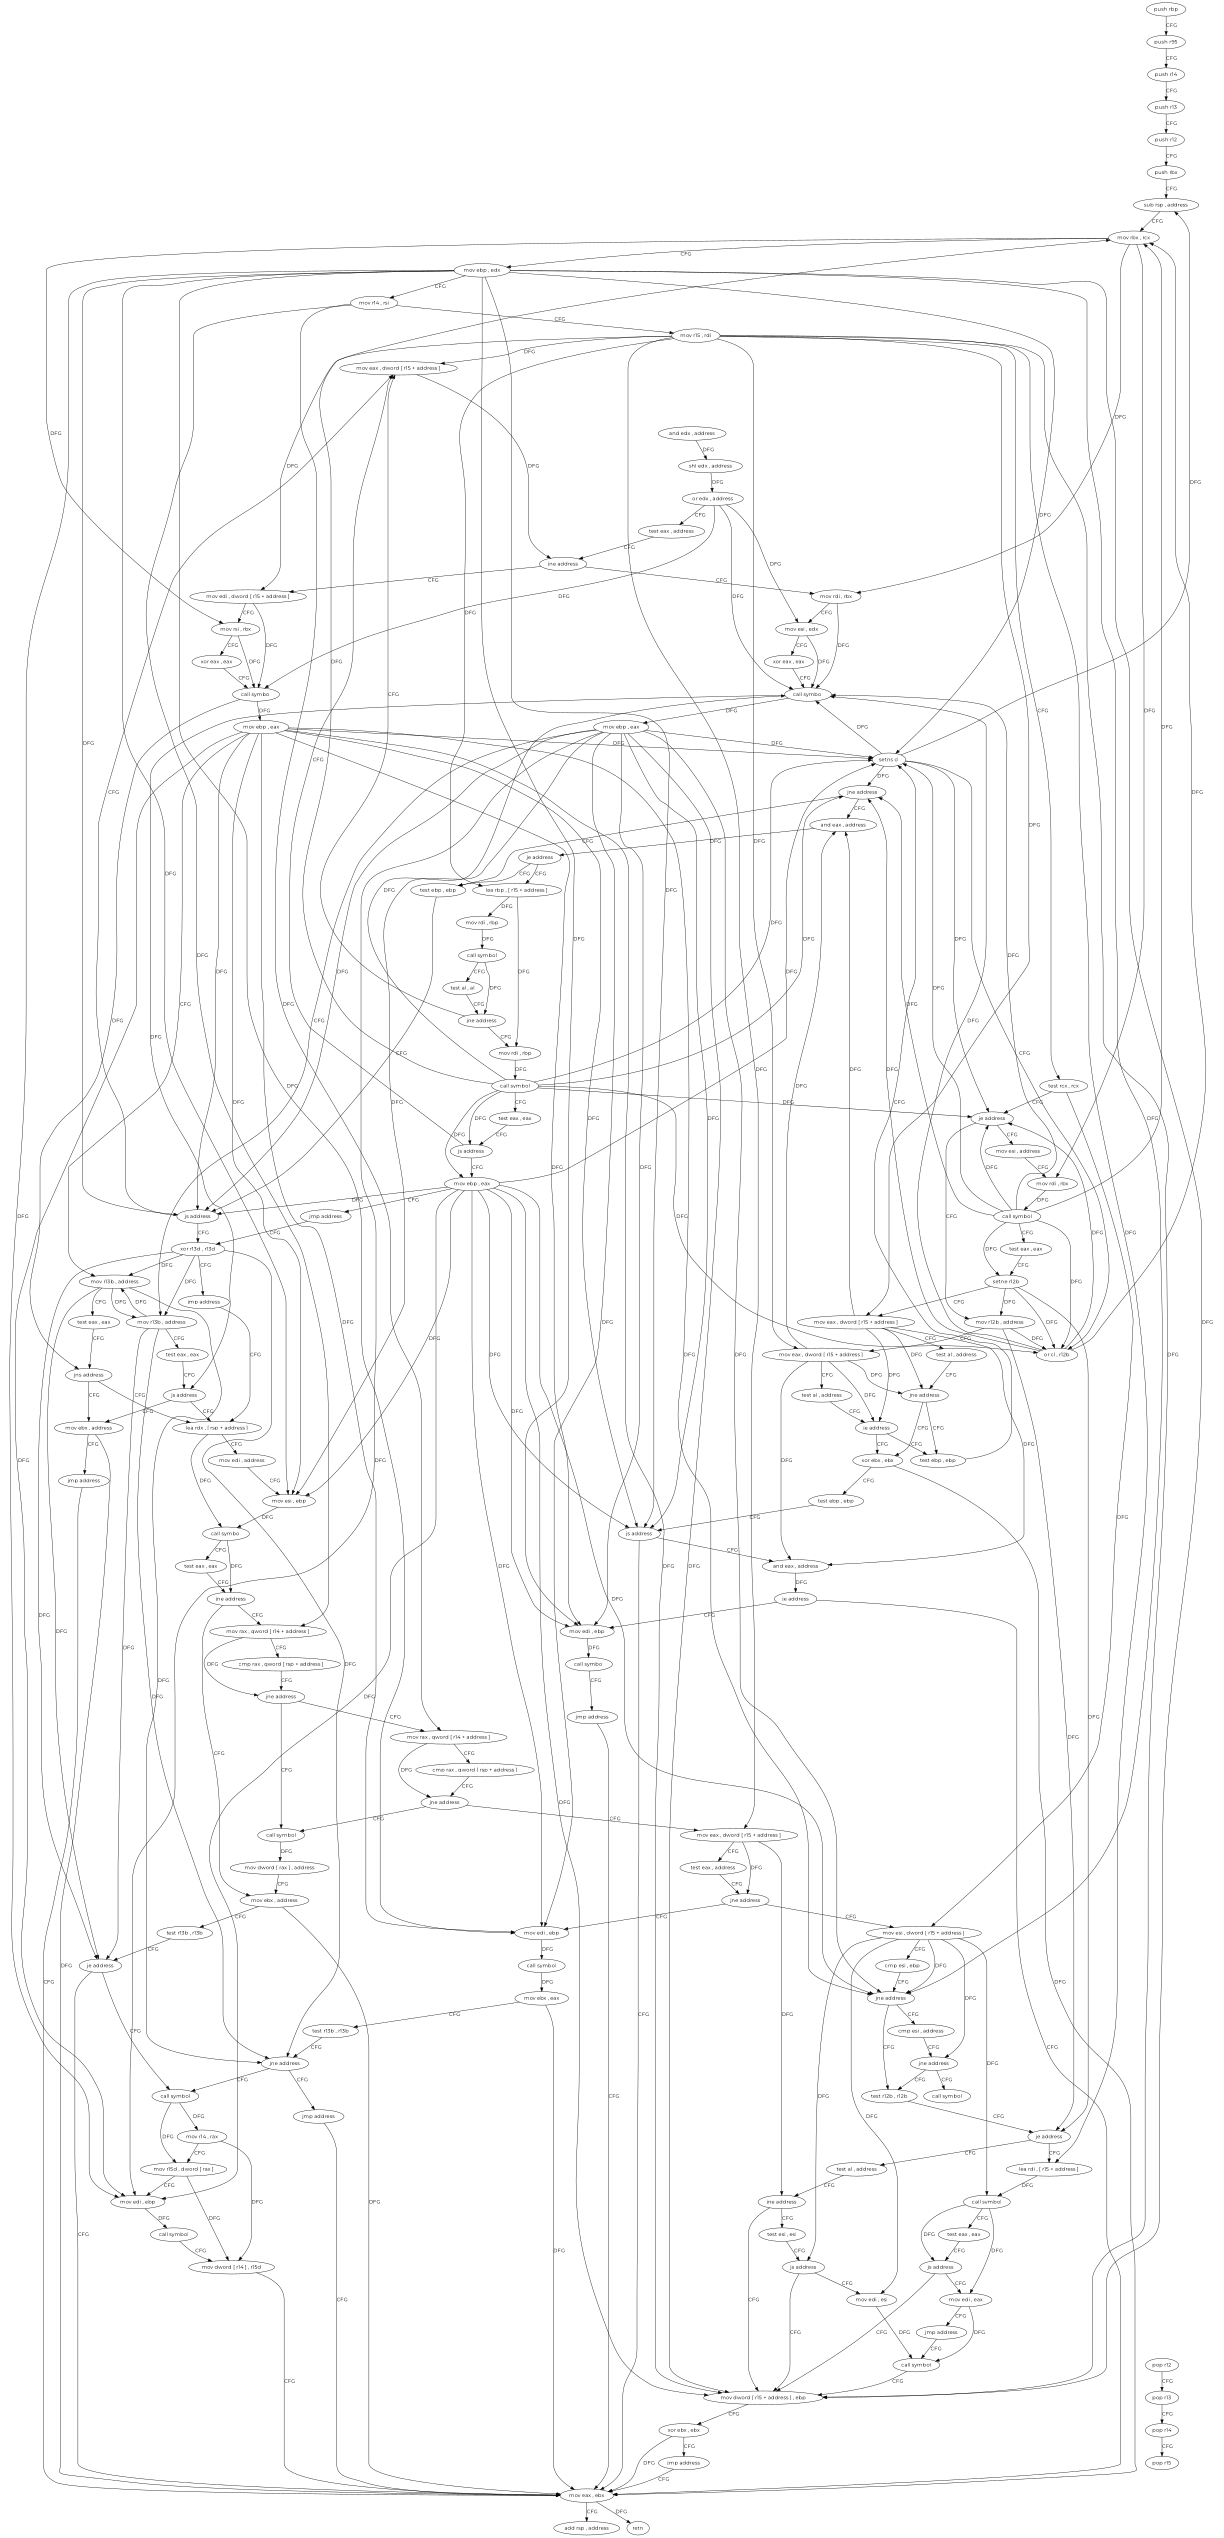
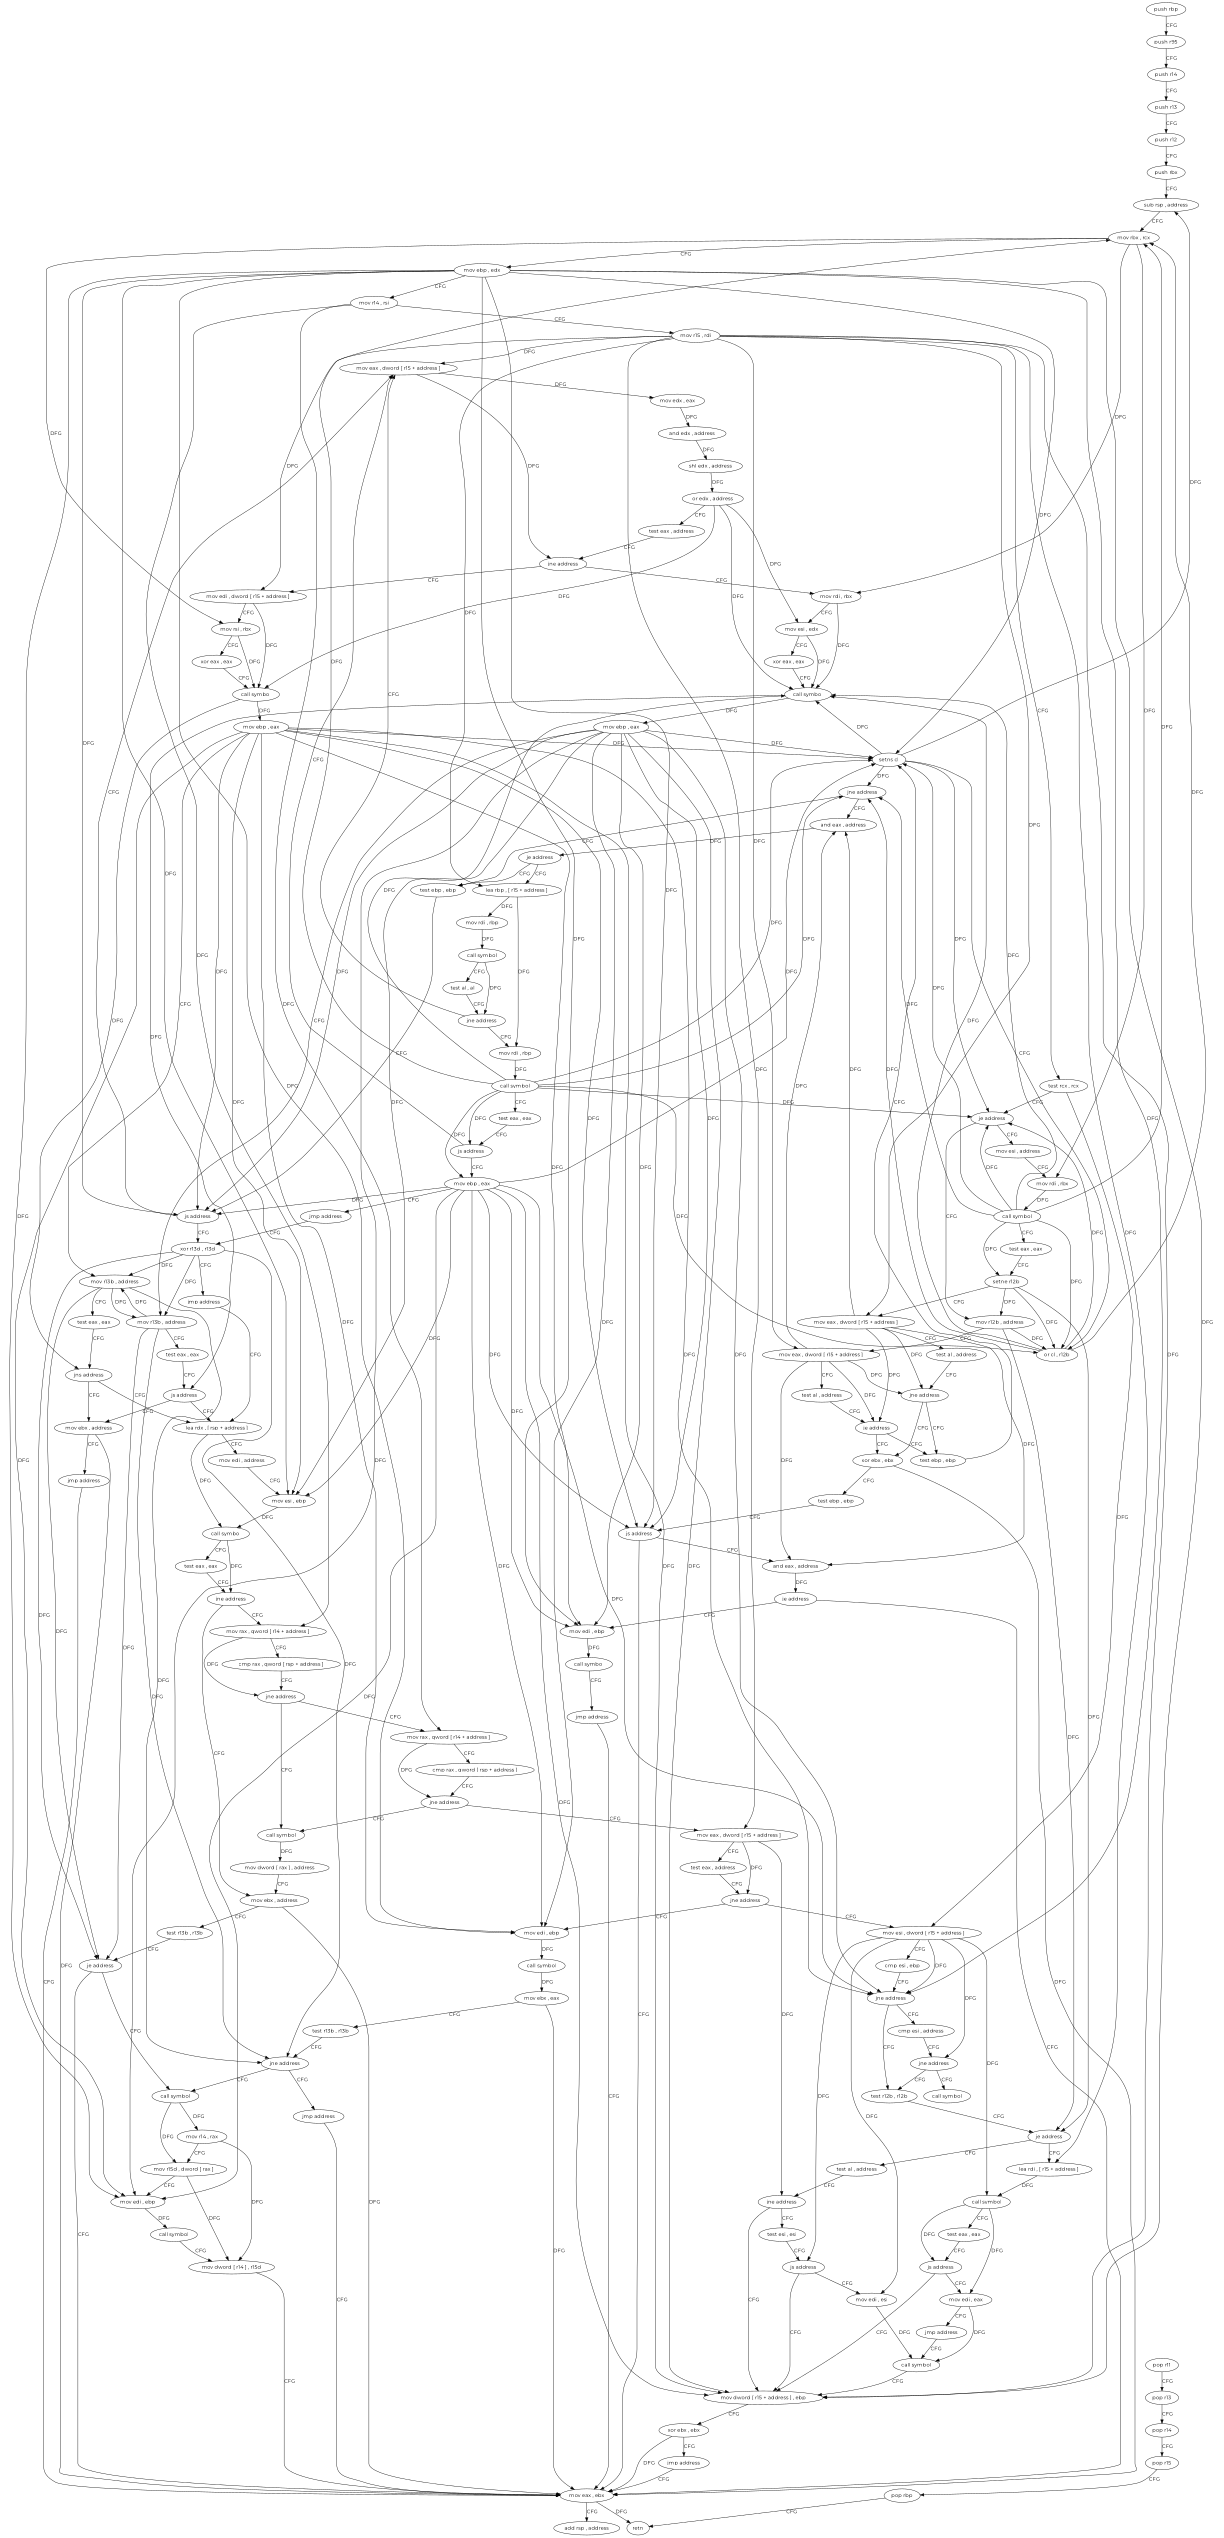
none -> (678, 401)
(1162, 2365) -> (1162, 2365)
none -> (902, 2496)
